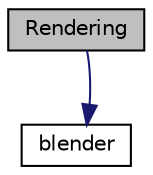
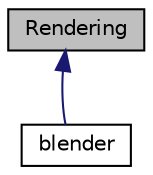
(90, 77) -> (63, 98)
